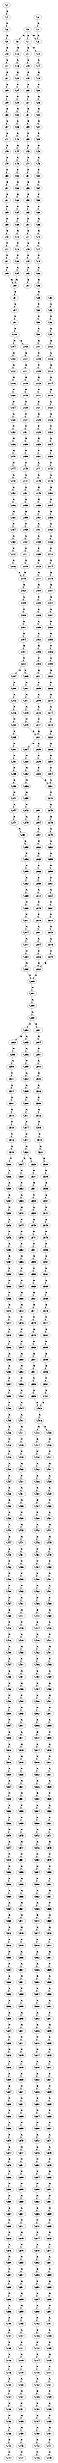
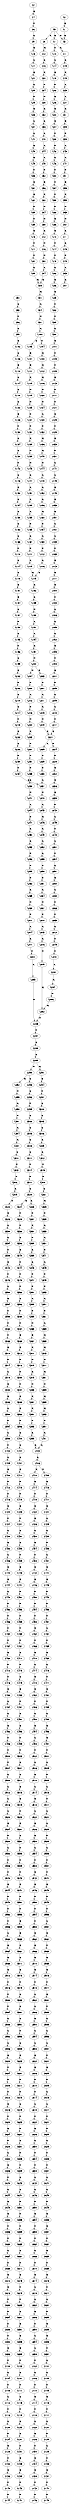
none -> (54, 835)
